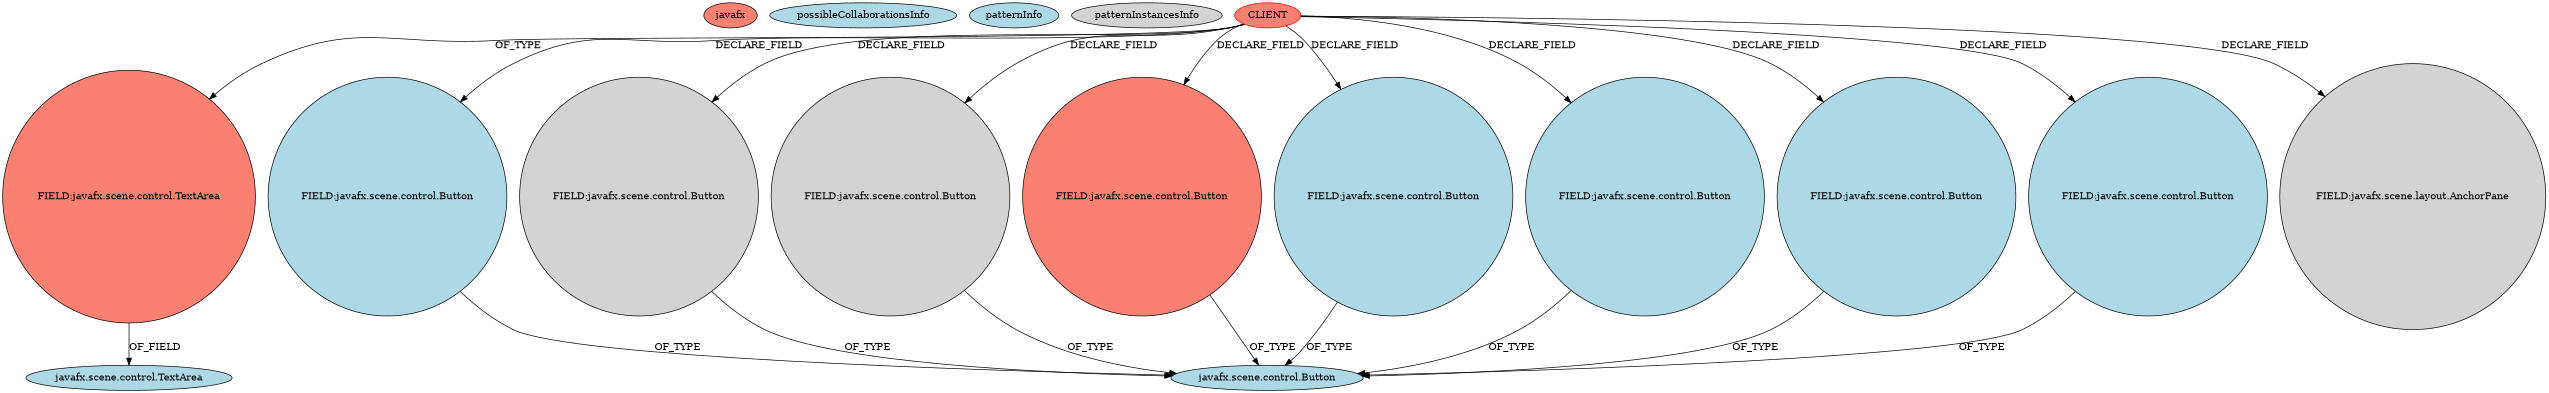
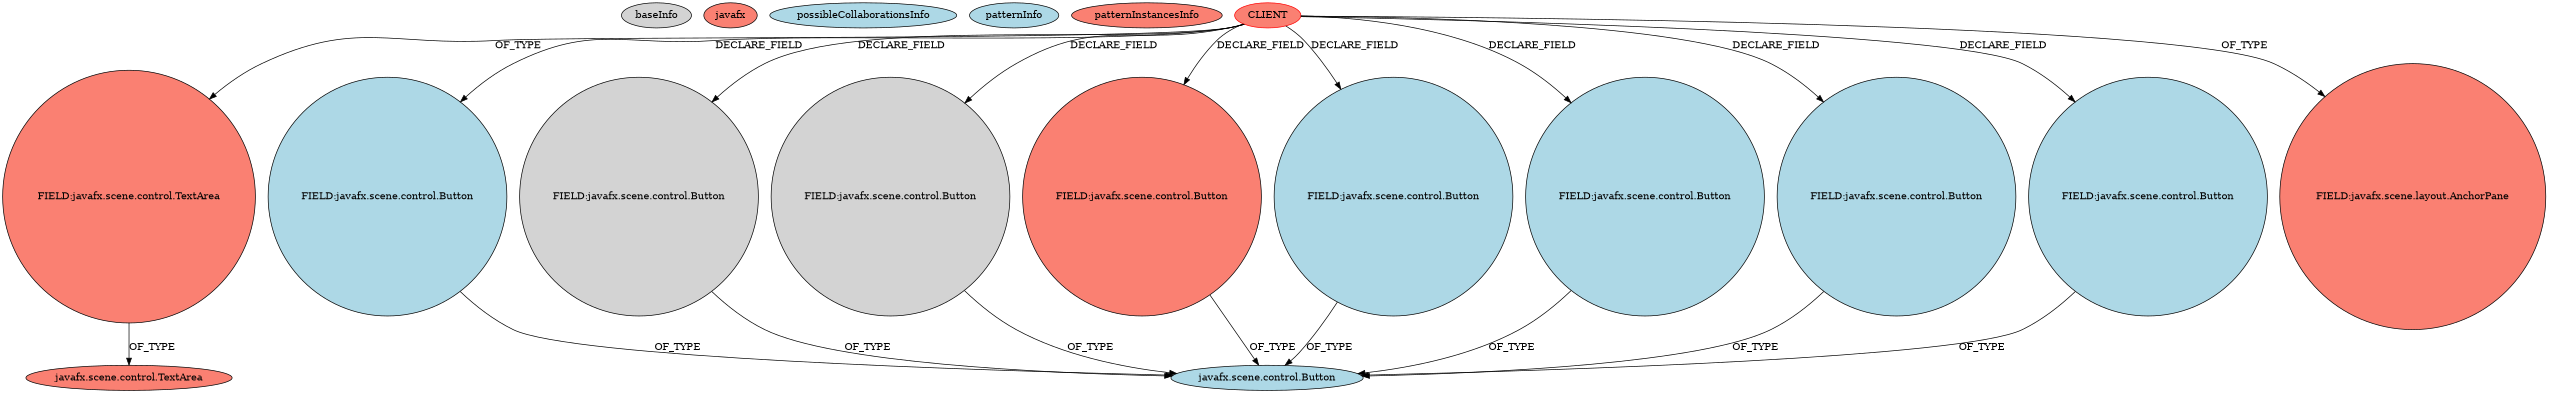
none -> (656, 15)
(1147, 15) -> (1147, 15)
(2265, 46) -> (2245, 46)
(2413, 197) -> (2413, 197)
(155, 347) -> (152, 347)
(129, 378) -> (129, 378)
